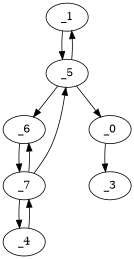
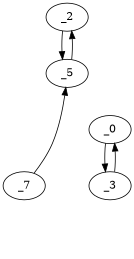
(67, 17) -> (67, 17)
(86, 98) -> (115, 162)
(24, 130) -> none
(24, 242) -> none
